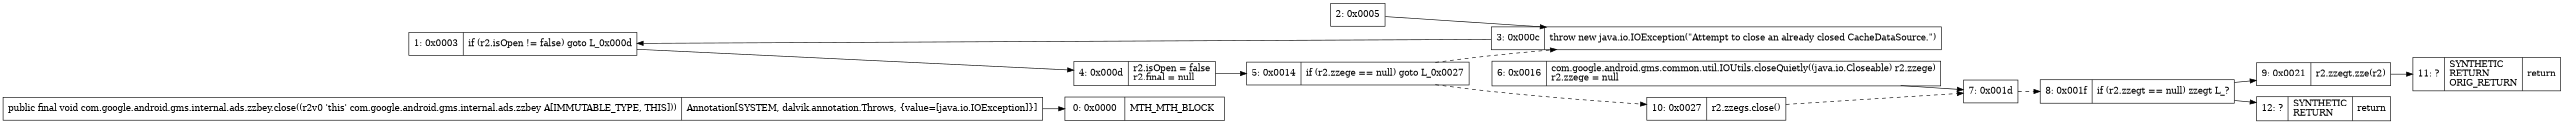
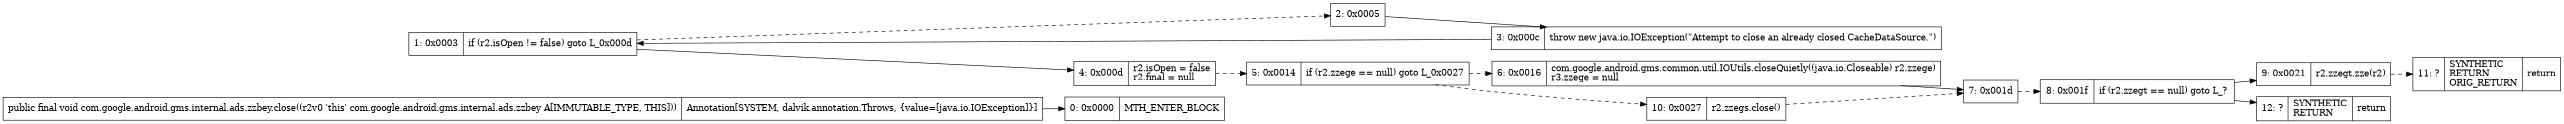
none -> (981, 28)
(1493, 55) -> (1477, 74)
(1228, 74) -> (1228, 74)
(2399, 74) -> (2399, 74)
(1585, 78) -> (1585, 78)
(2163, 91) -> (2163, 91)
(1172, 108) -> (1172, 108)
